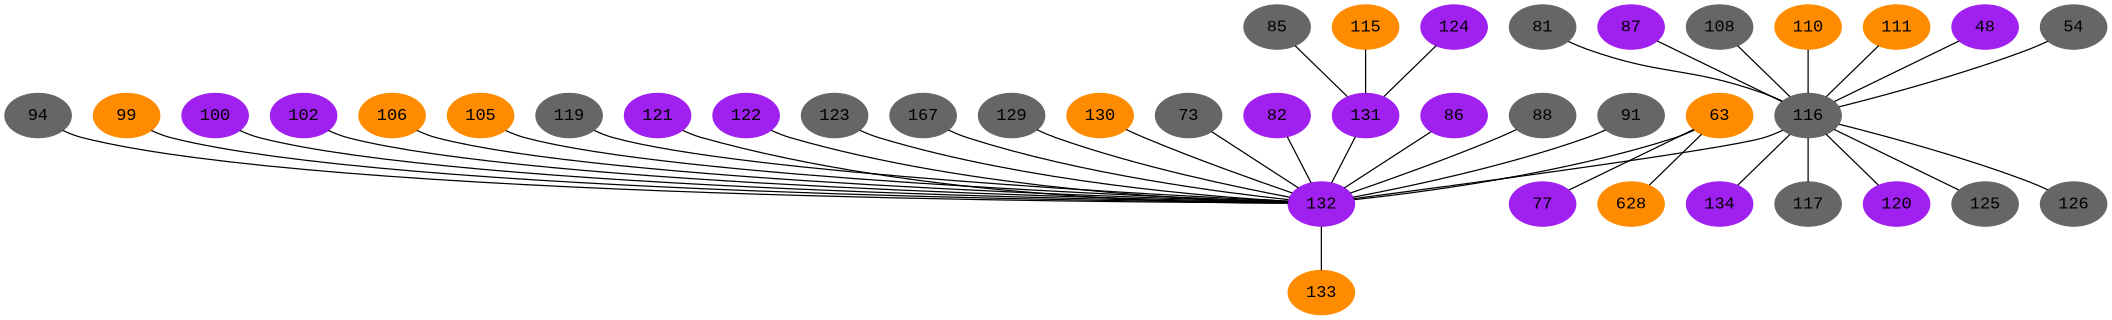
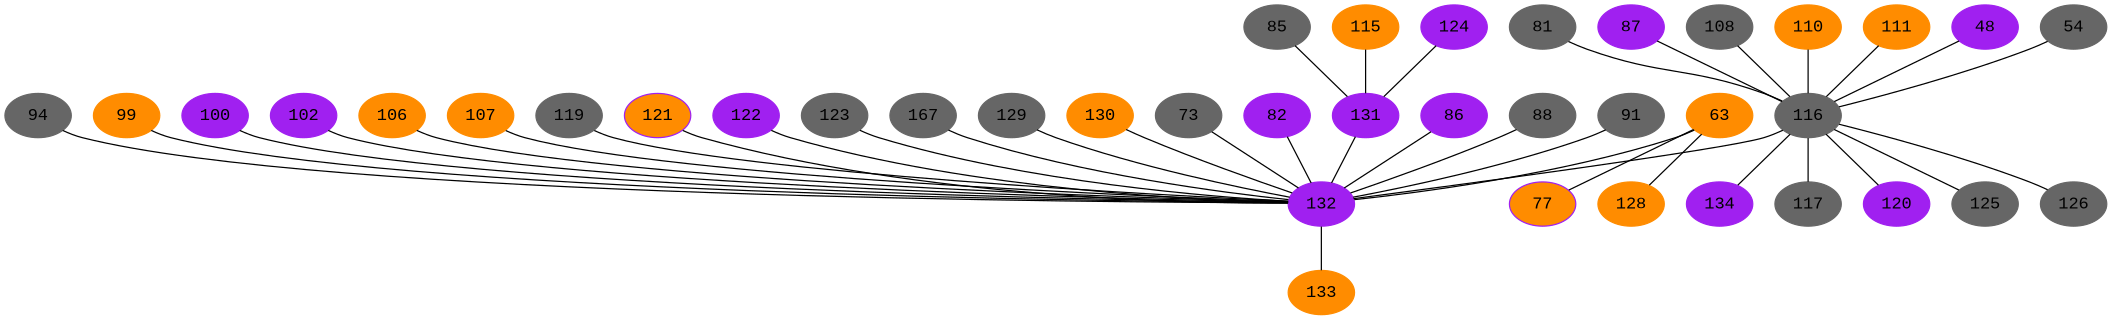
(481, 116) -> (481, 116)
(658, 116) -> (658, 116)
(1543, 204) -> (1543, 204)
(1631, 204) -> (1631, 204)
